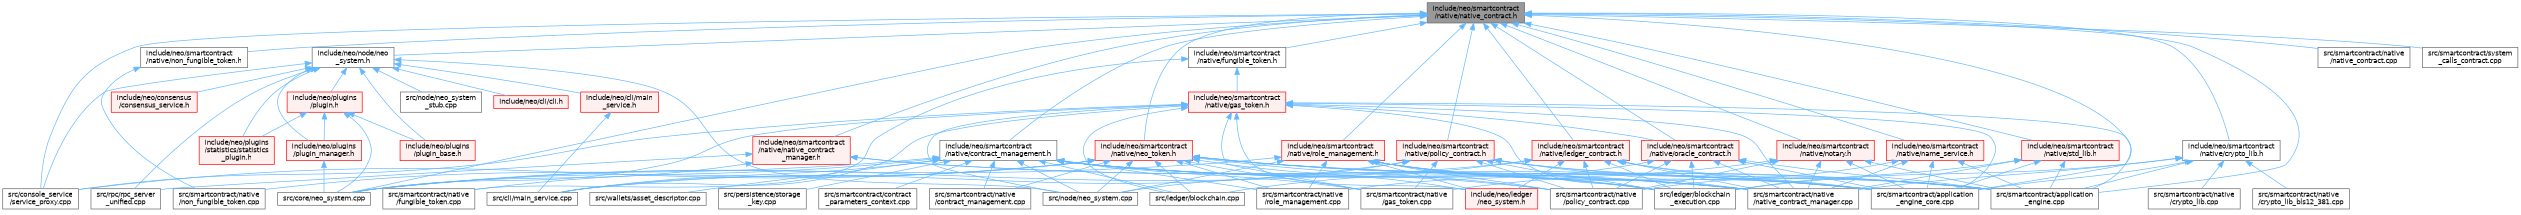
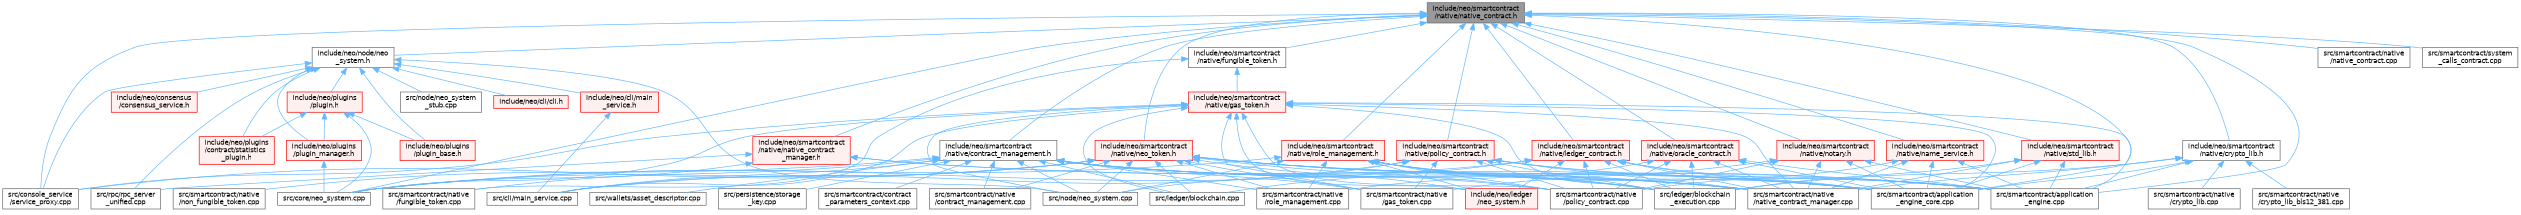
(194, 57) -> none
(1474, 117) -> (1384, 184)
(237, 150) -> (237, 150)
